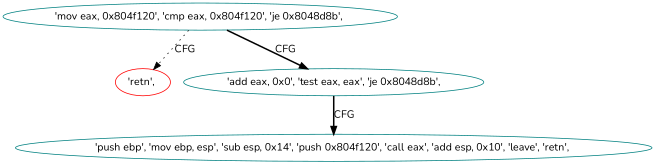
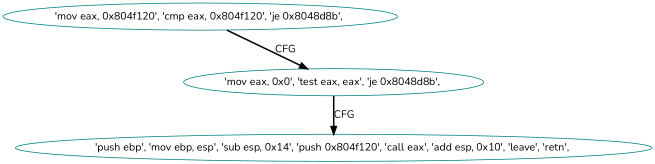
(143, 82) -> none
(334, 82) -> (334, 82)
